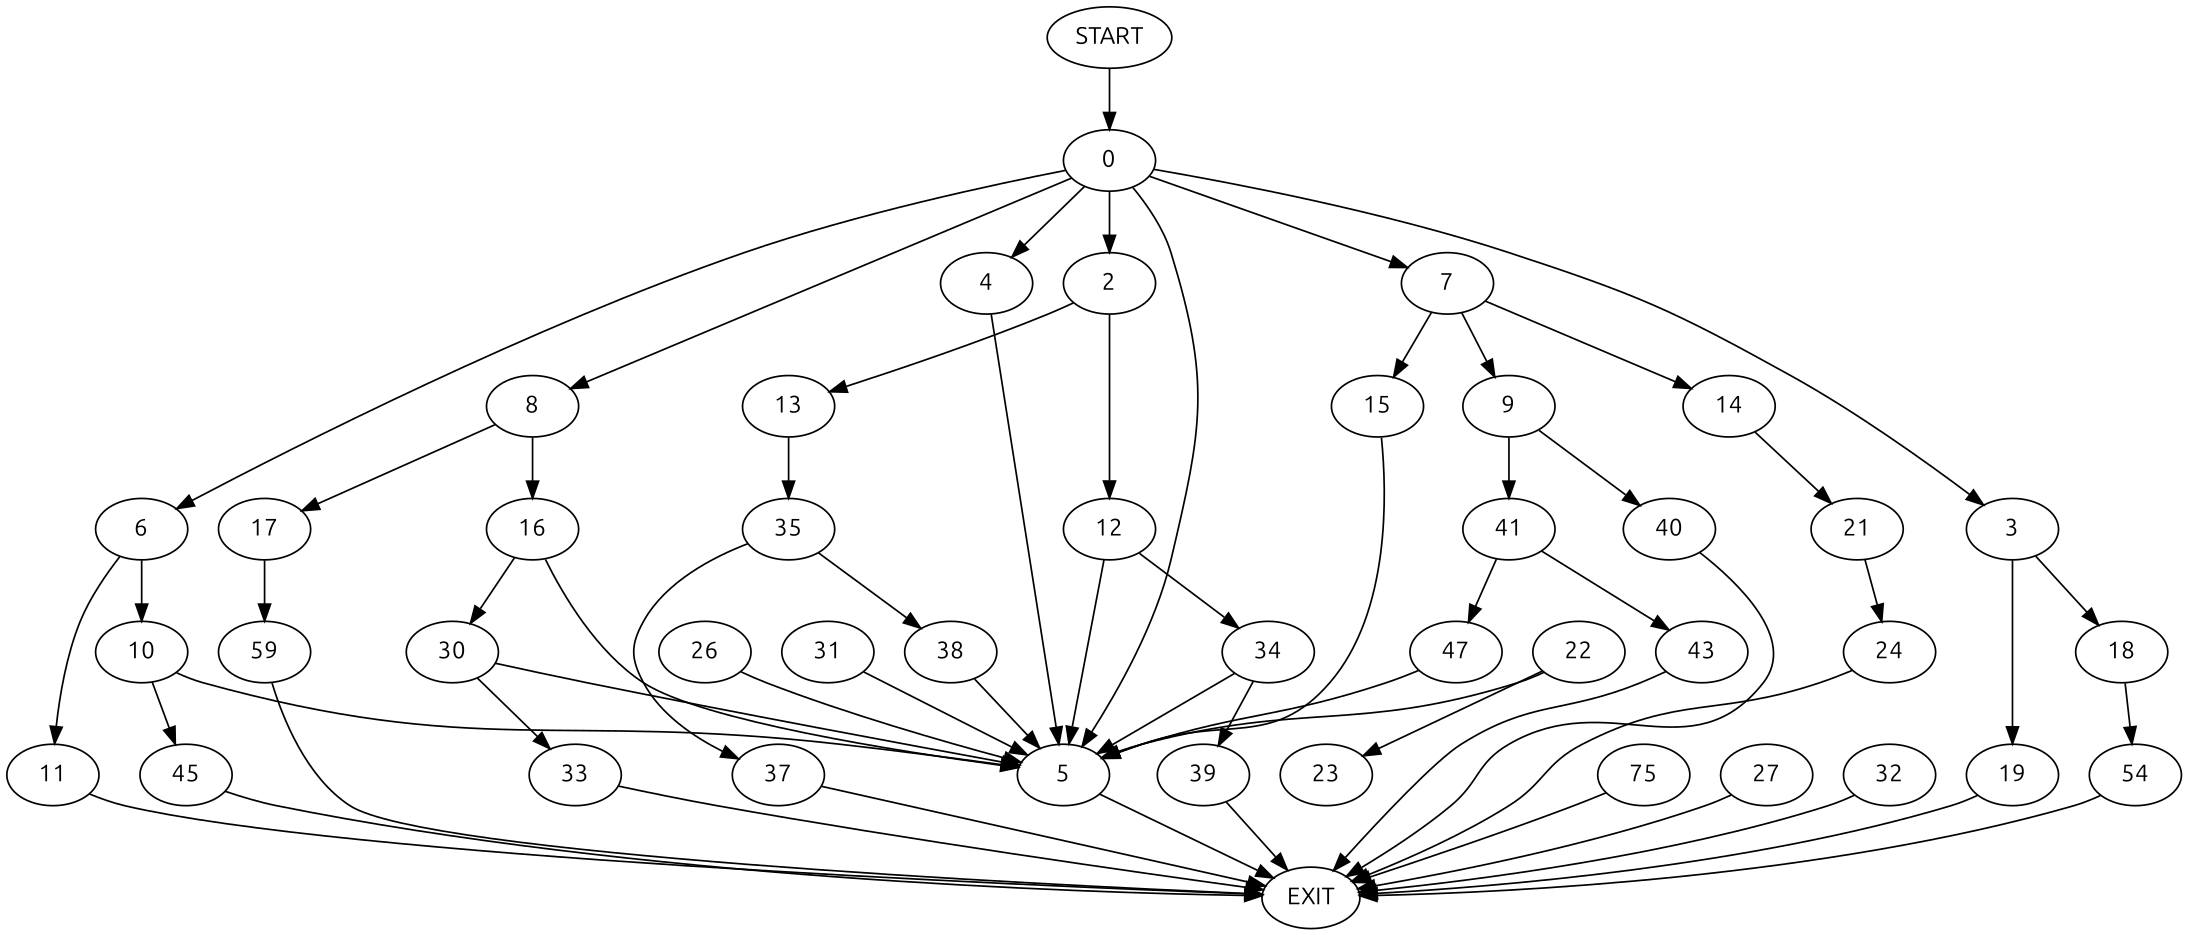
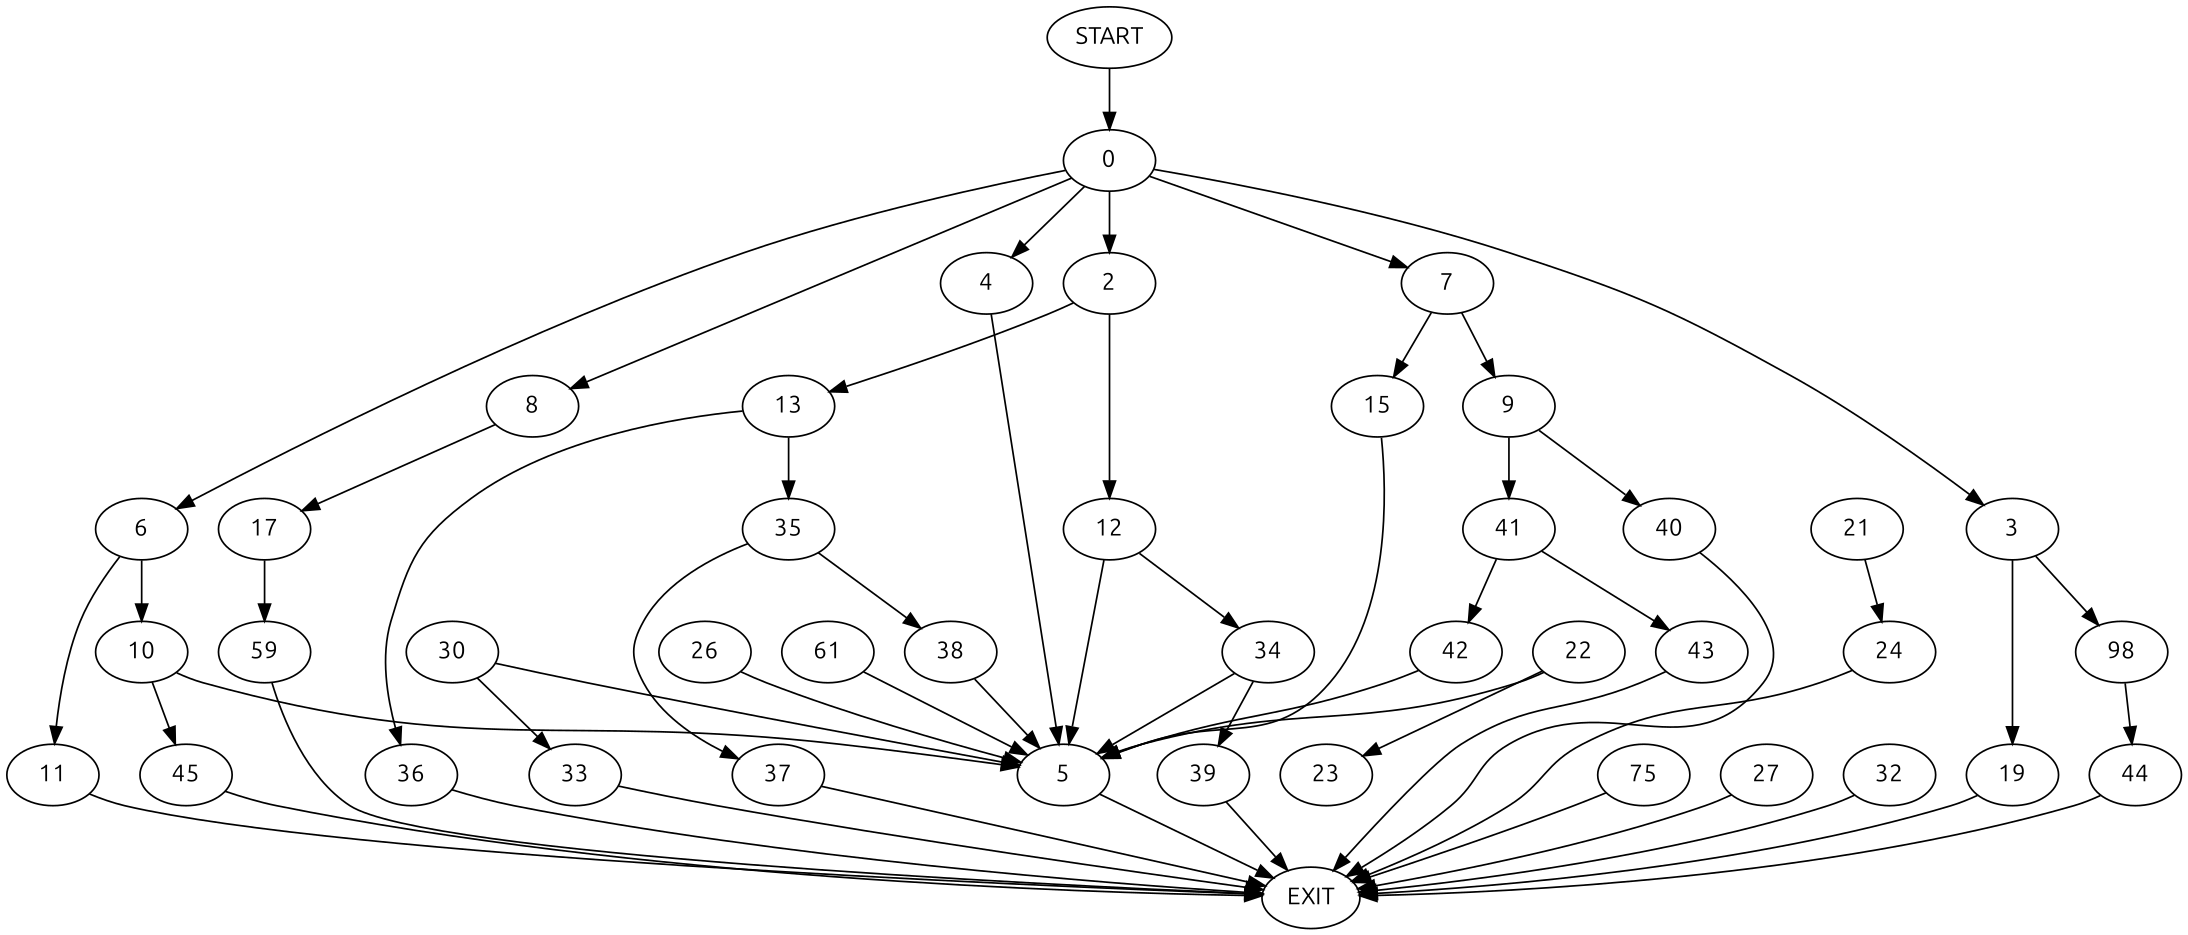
(1729, 406) -> none
(1192, 463) -> none
(533, 529) -> none
(828, 652) -> (828, 652)
(1456, 652) -> (1456, 652)
(2122, 652) -> (2122, 652)
none -> (411, 775)
(2135, 775) -> (2135, 775)
